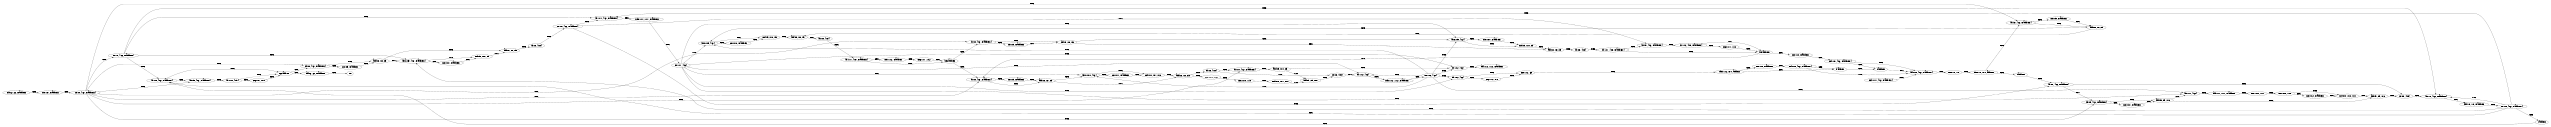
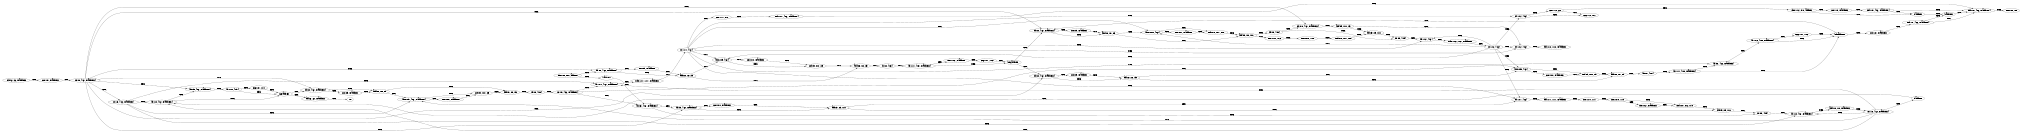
none -> (722, 17)
(1965, 72) -> none
(1510, 77) -> (1571, 13)
